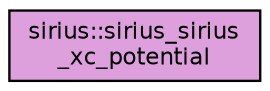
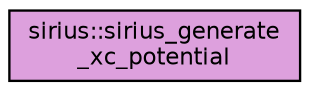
(135, 46) -> (155, 46)
